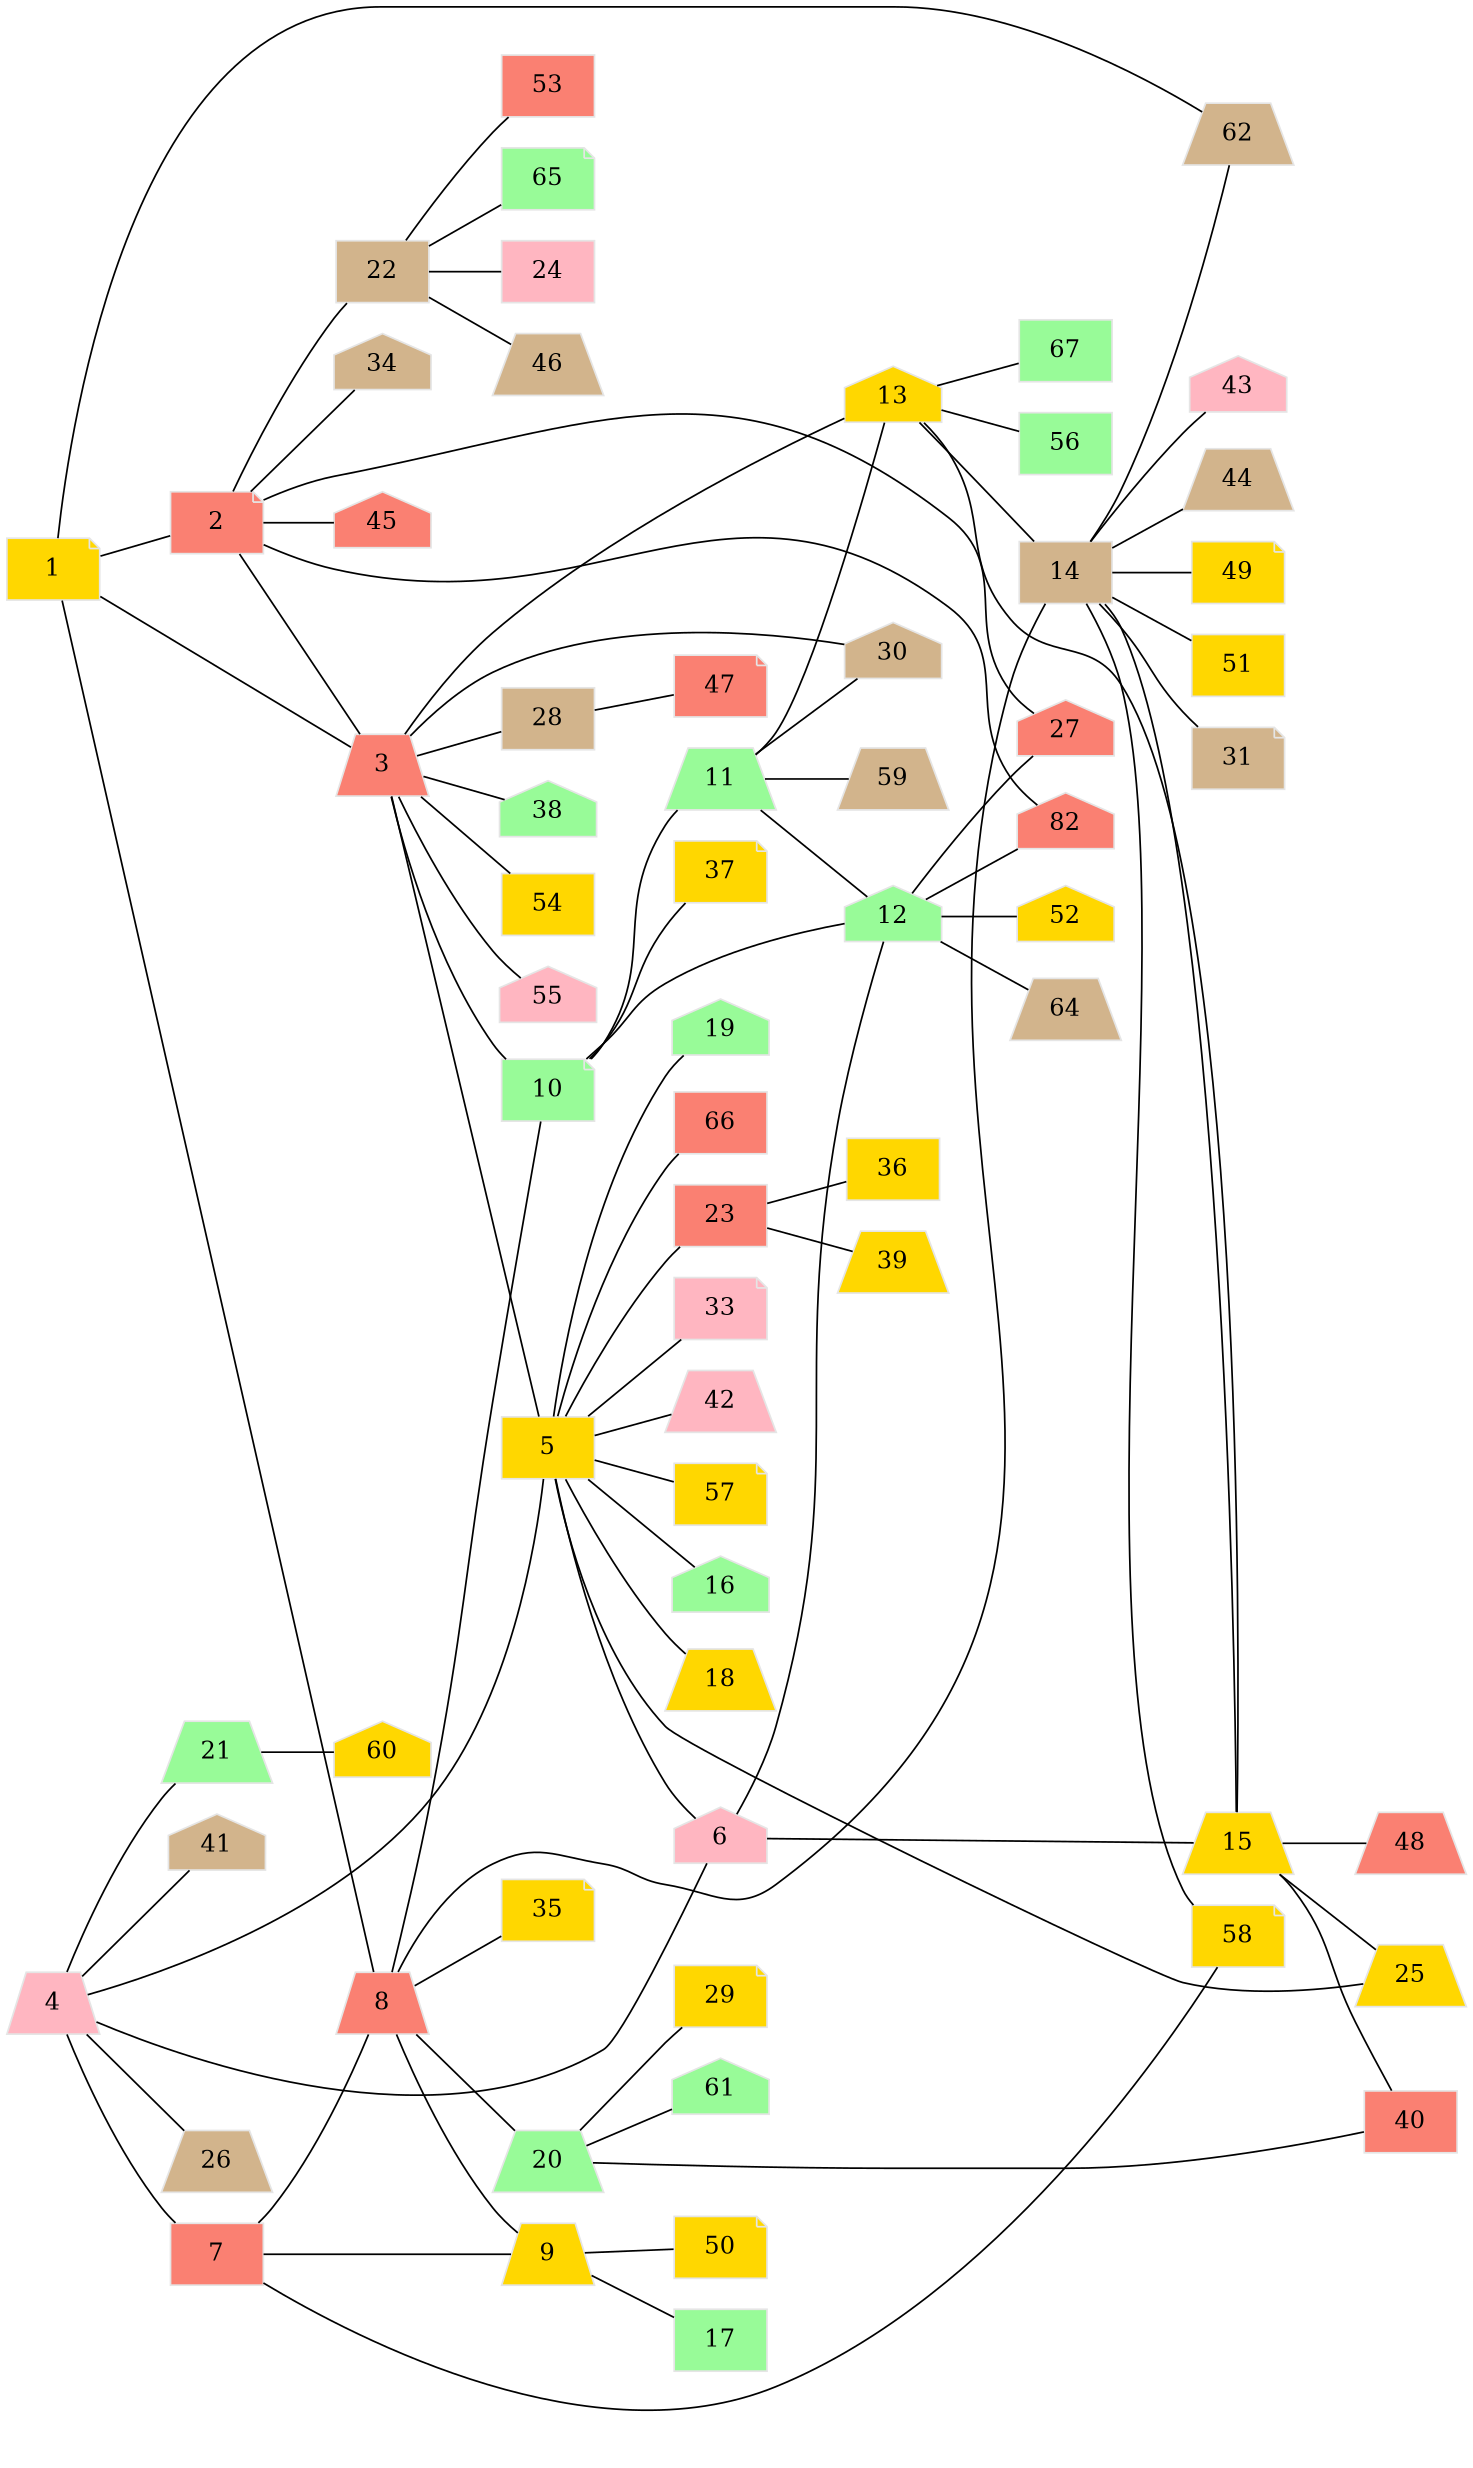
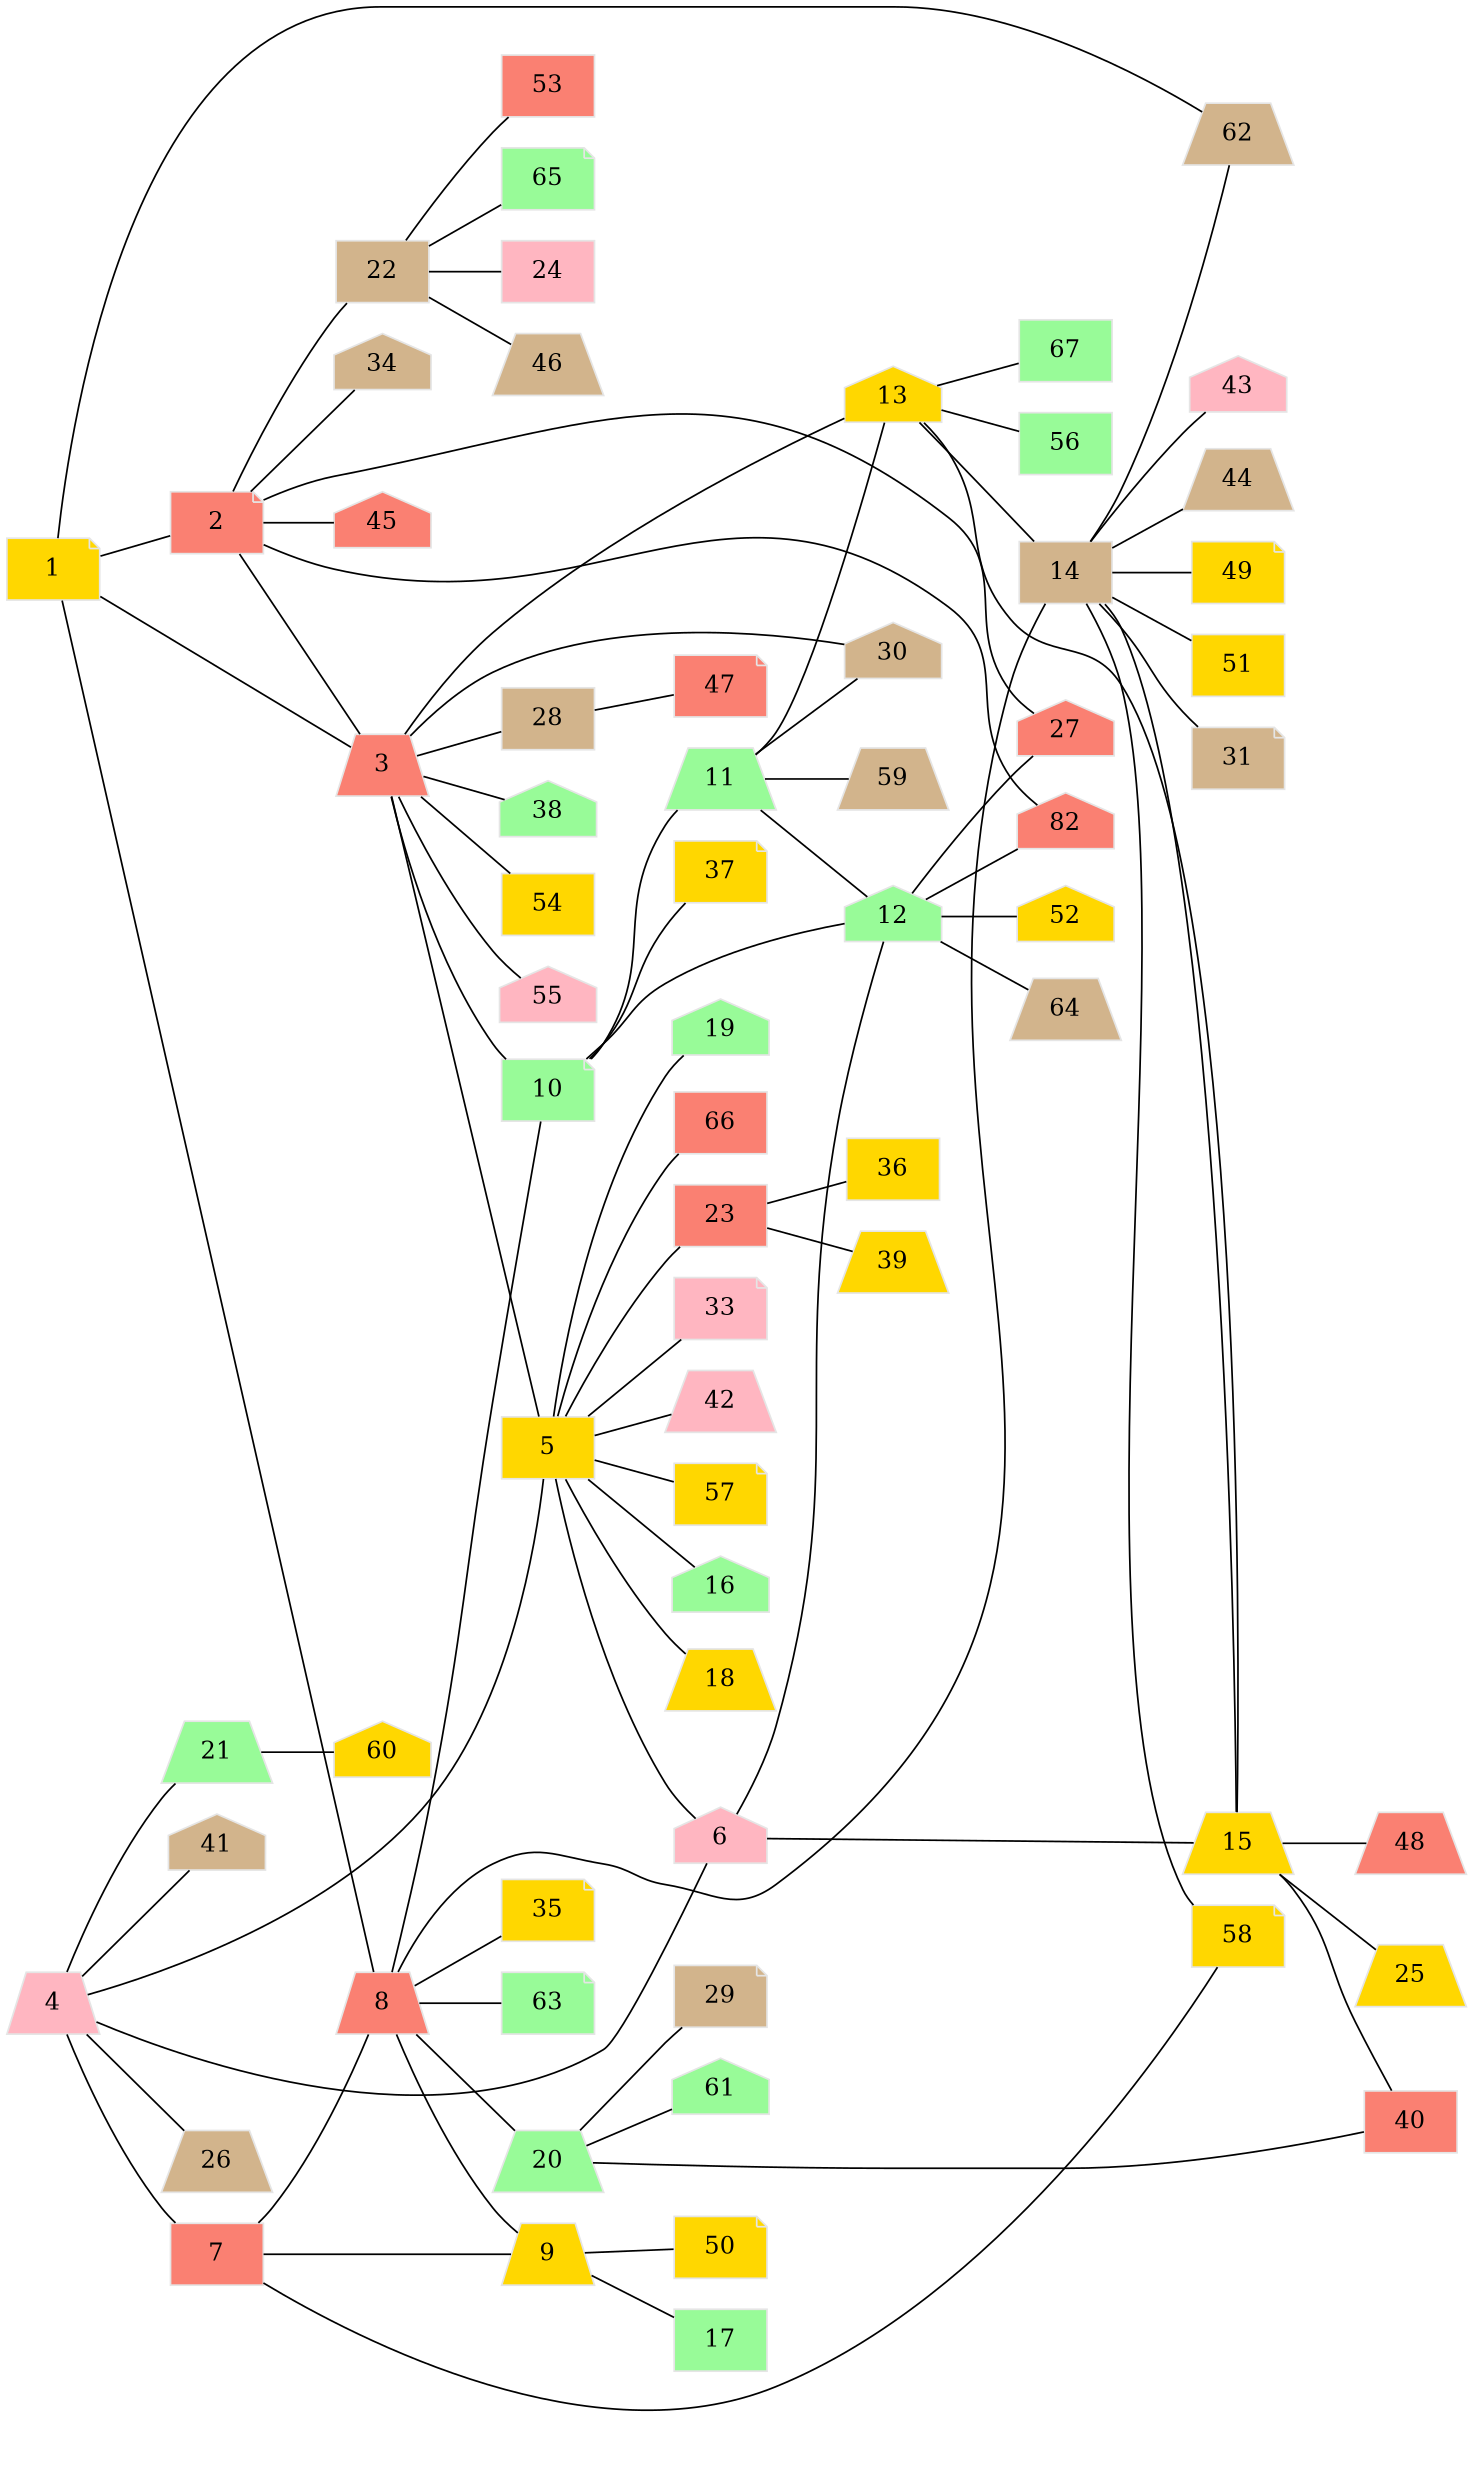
(856, 1829) -> none
(721, 1996) -> (721, 1996)
none -> (548, 2003)
